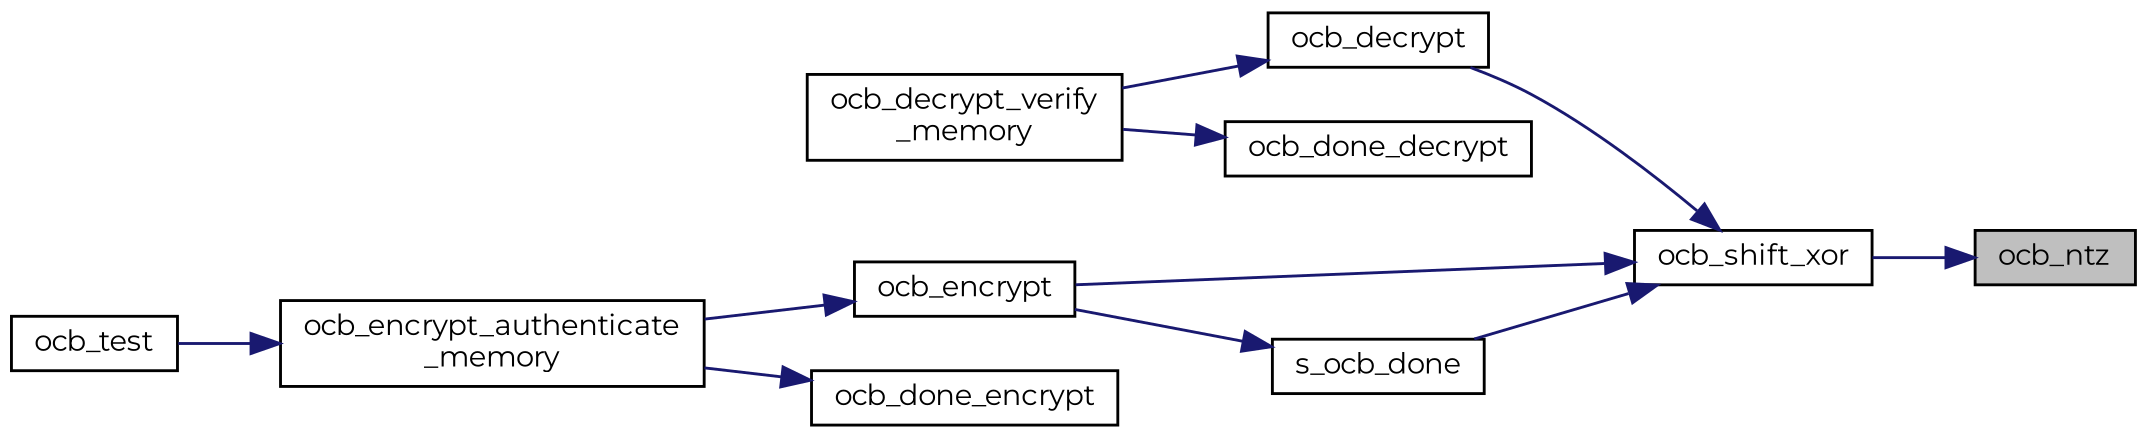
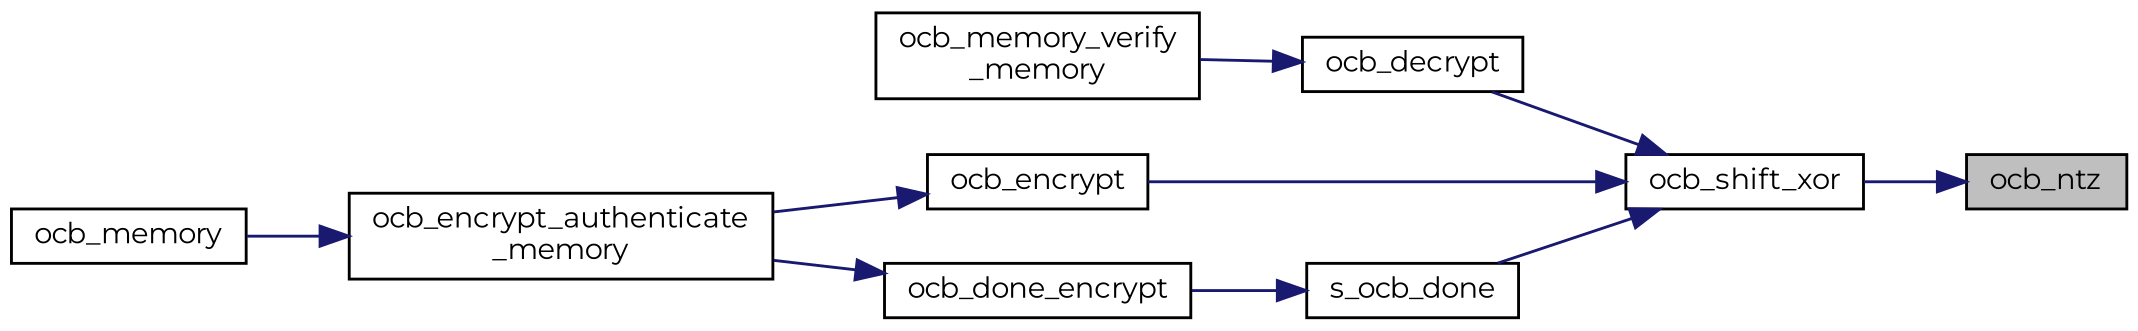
(965, 117) -> (1038, 56)
(1378, 149) -> none
(1159, 325) -> (1234, 291)
(94, 344) -> (129, 236)
